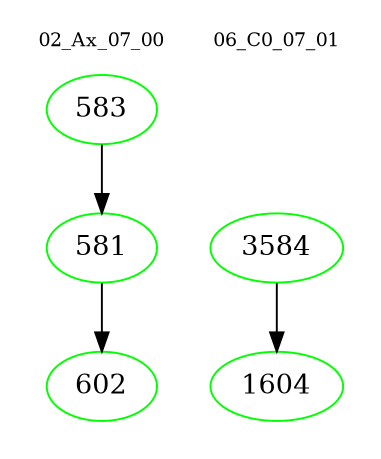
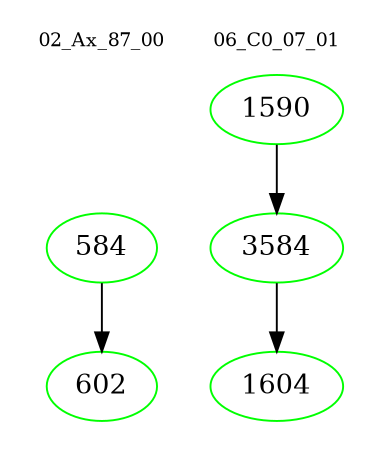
(102, 41) -> (102, 41)
(102, 110) -> none
none -> (277, 110)
(102, 248) -> (102, 248)
